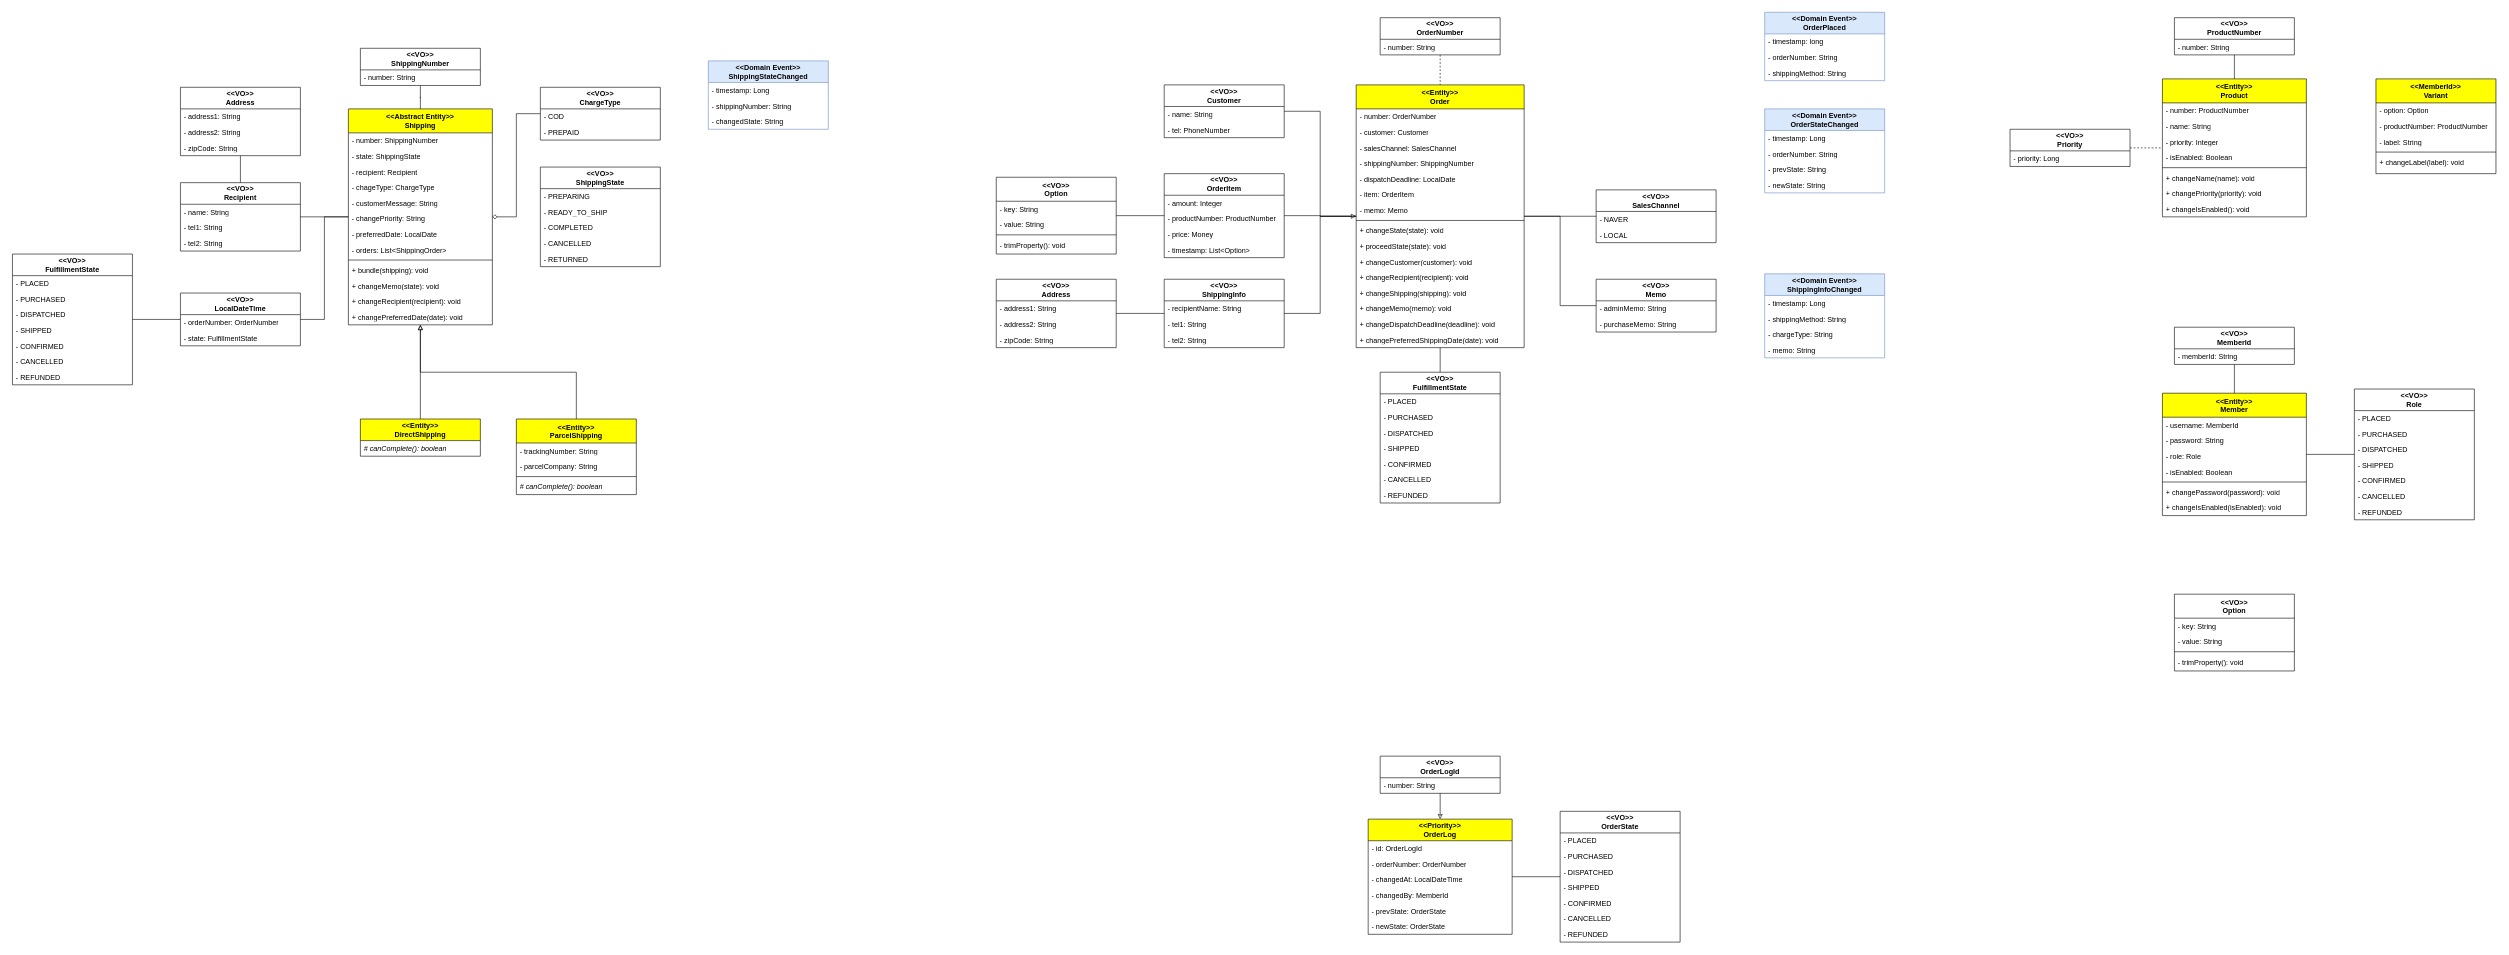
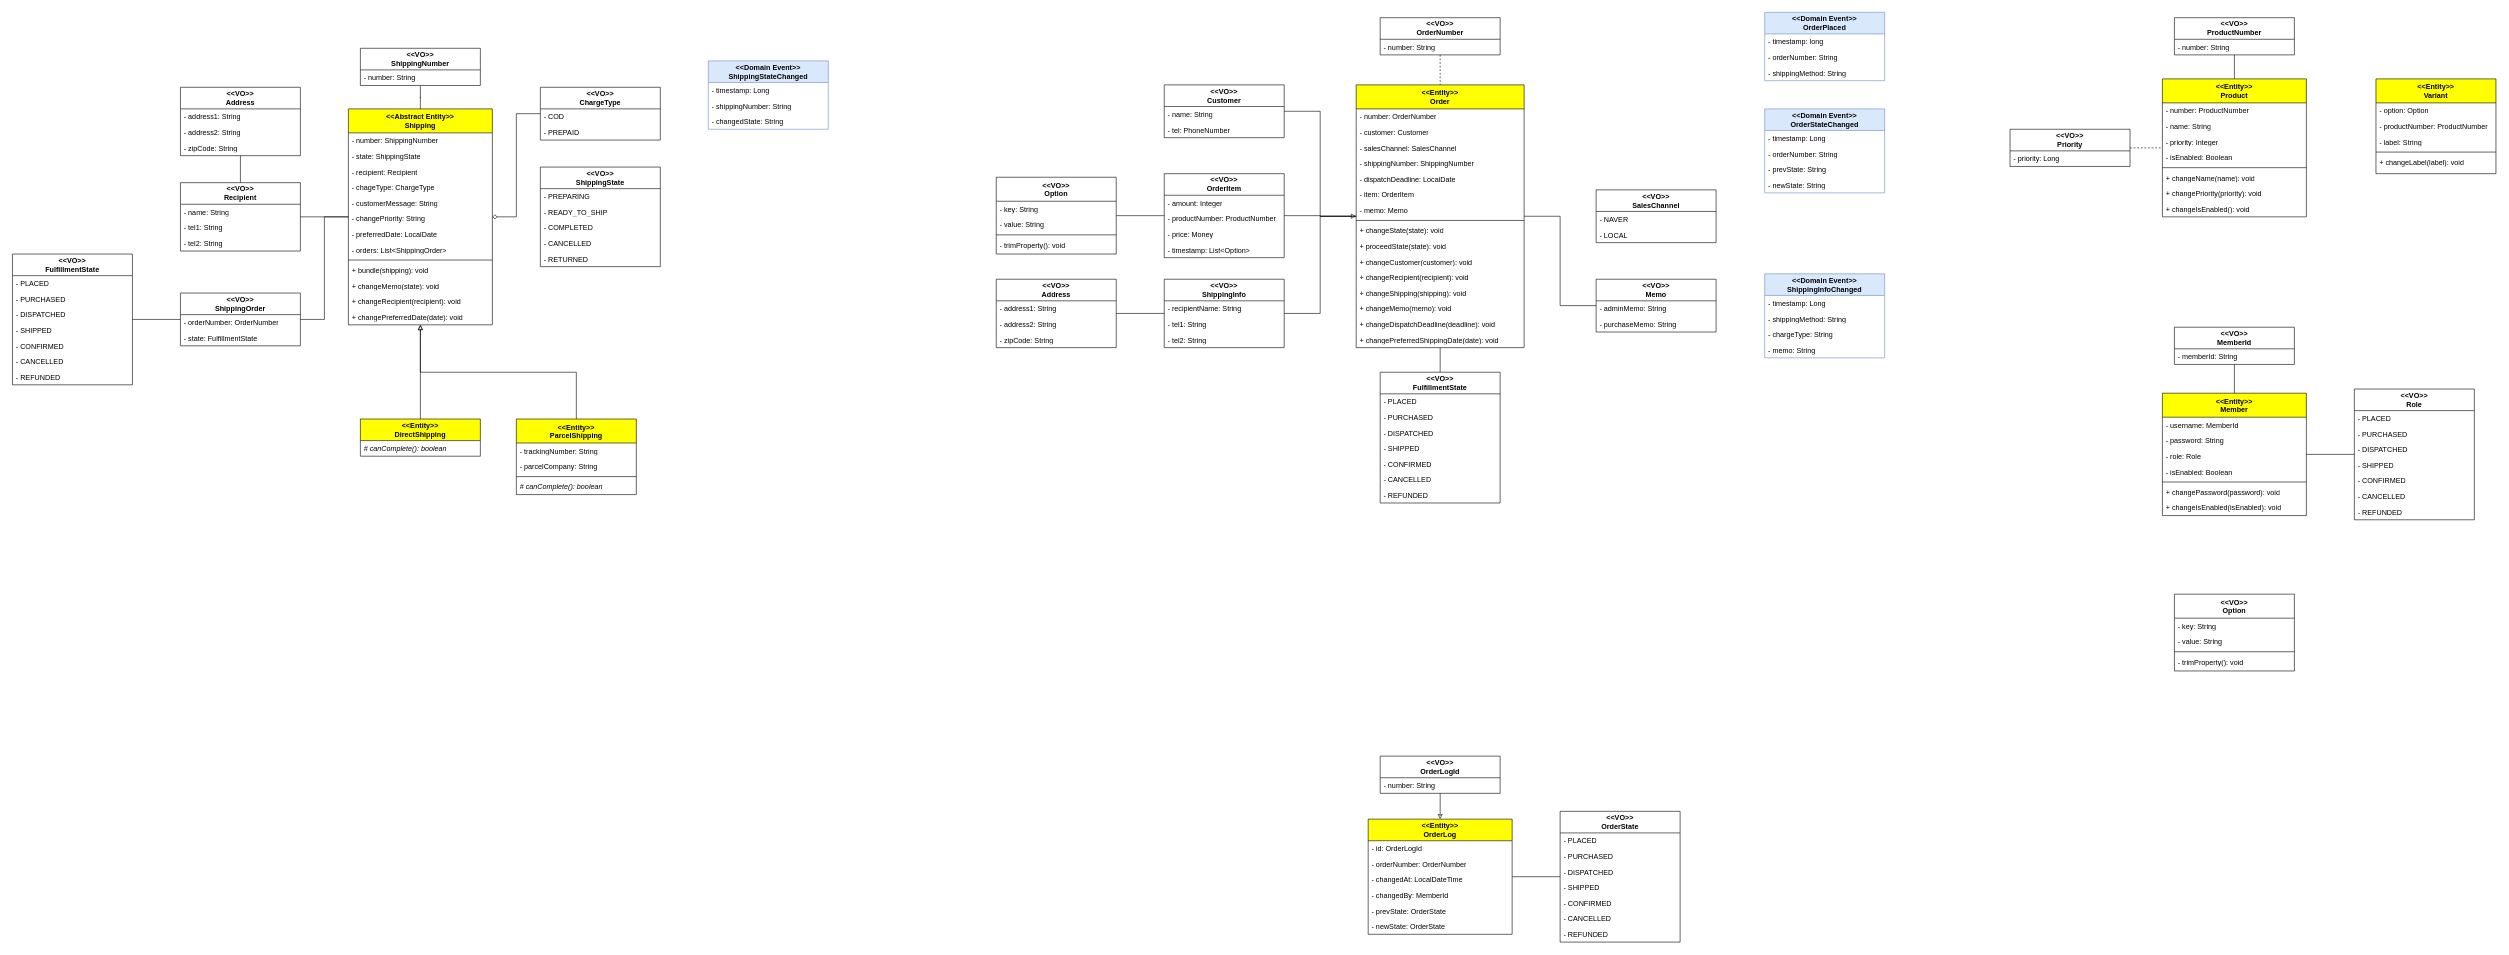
(2436, 92) -> (2436, 92)
(1578, 216) -> none
(240, 304) -> (240, 304)
(1440, 830) -> (1440, 830)
